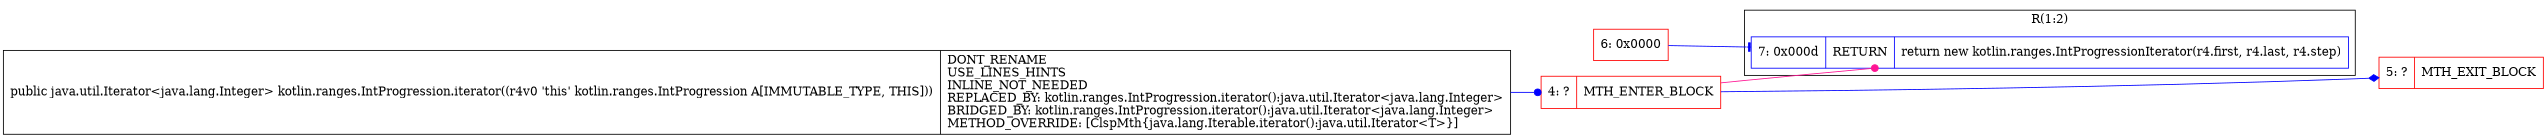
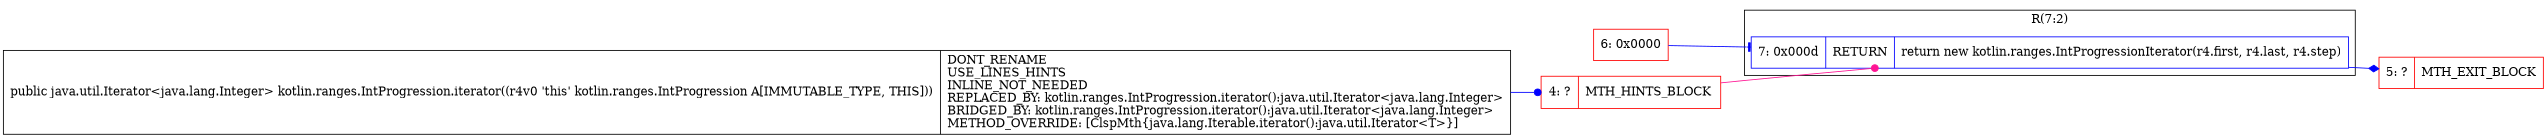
(2050, 20) -> (2050, 20)
(2045, 87) -> (2361, 68)
(1649, 92) -> (1648, 92)
